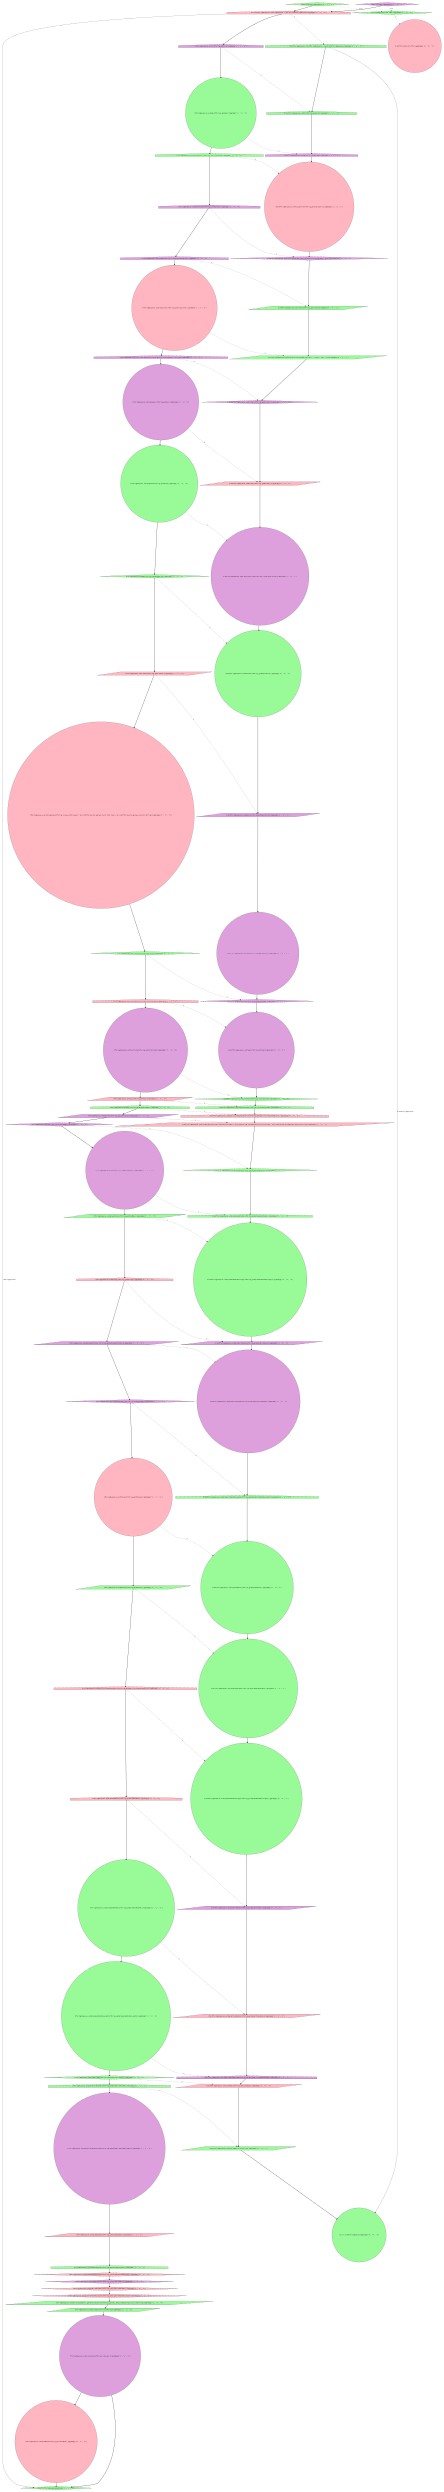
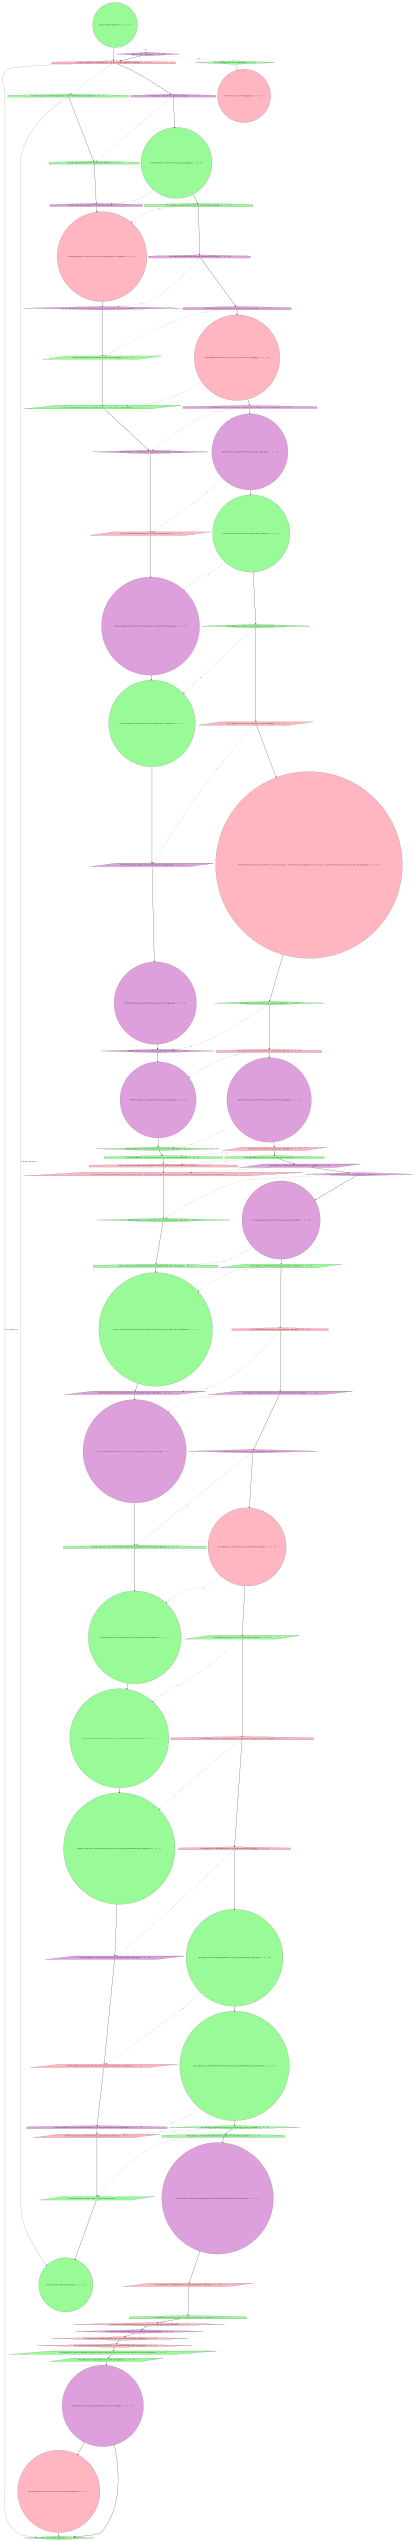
(317, 4) -> (115, 25)
(354, 8) -> (139, 46)
